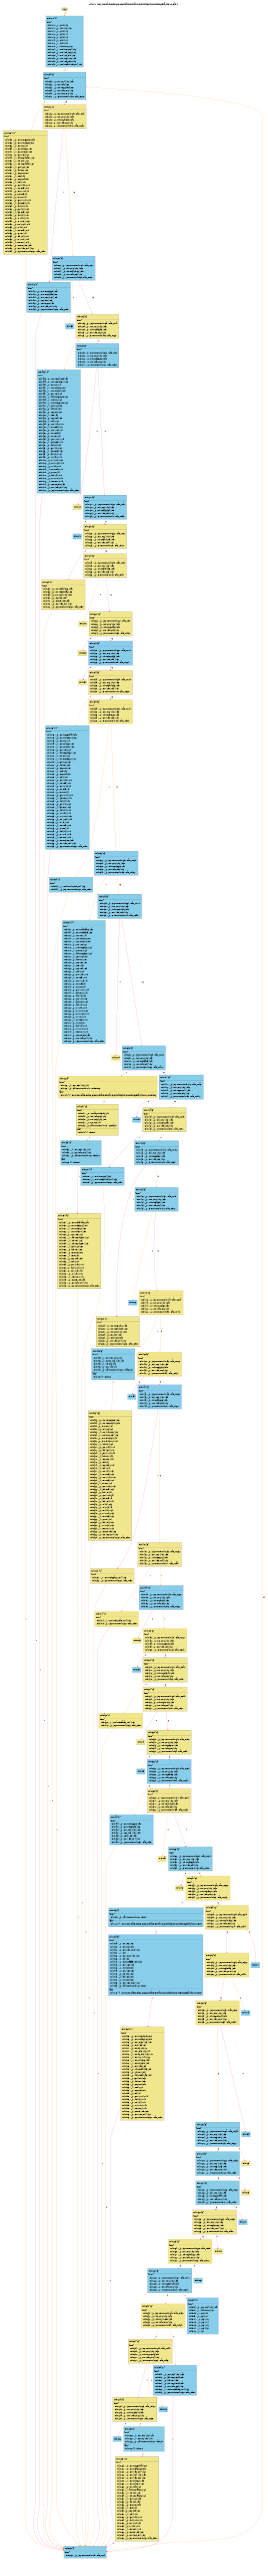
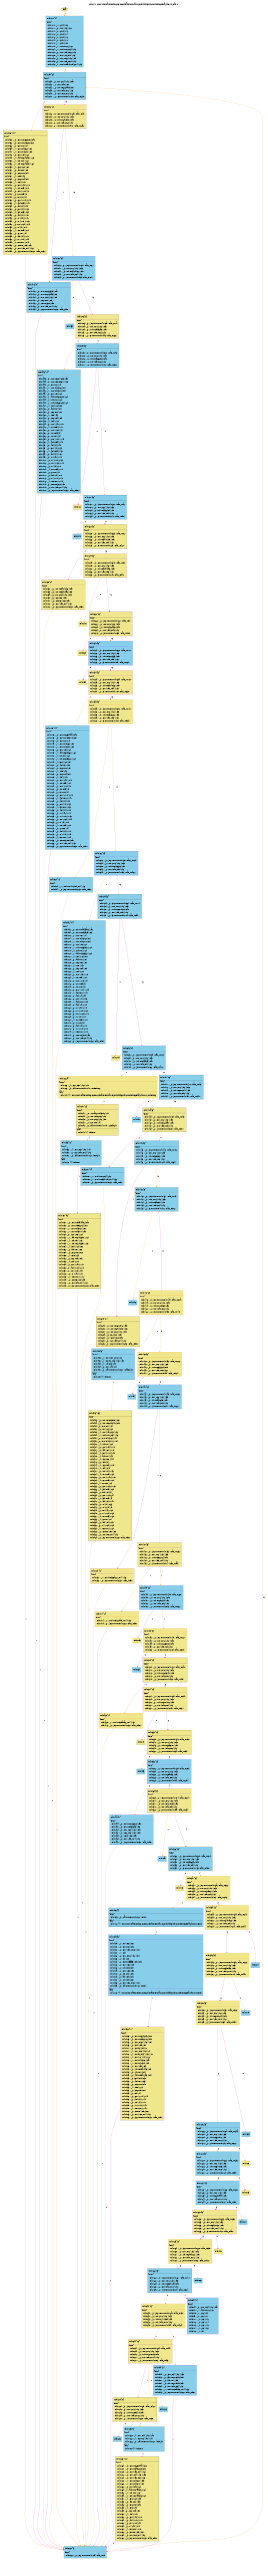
(65, 9) -> (65, 9)
(154, 1251) -> (161, 1251)
(162, 1859) -> (162, 1859)
